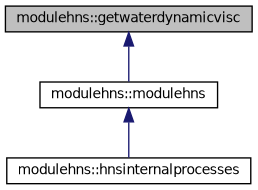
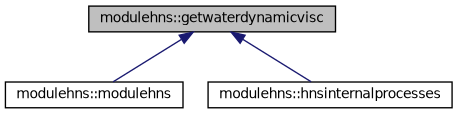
(129, 140) -> (277, 61)
